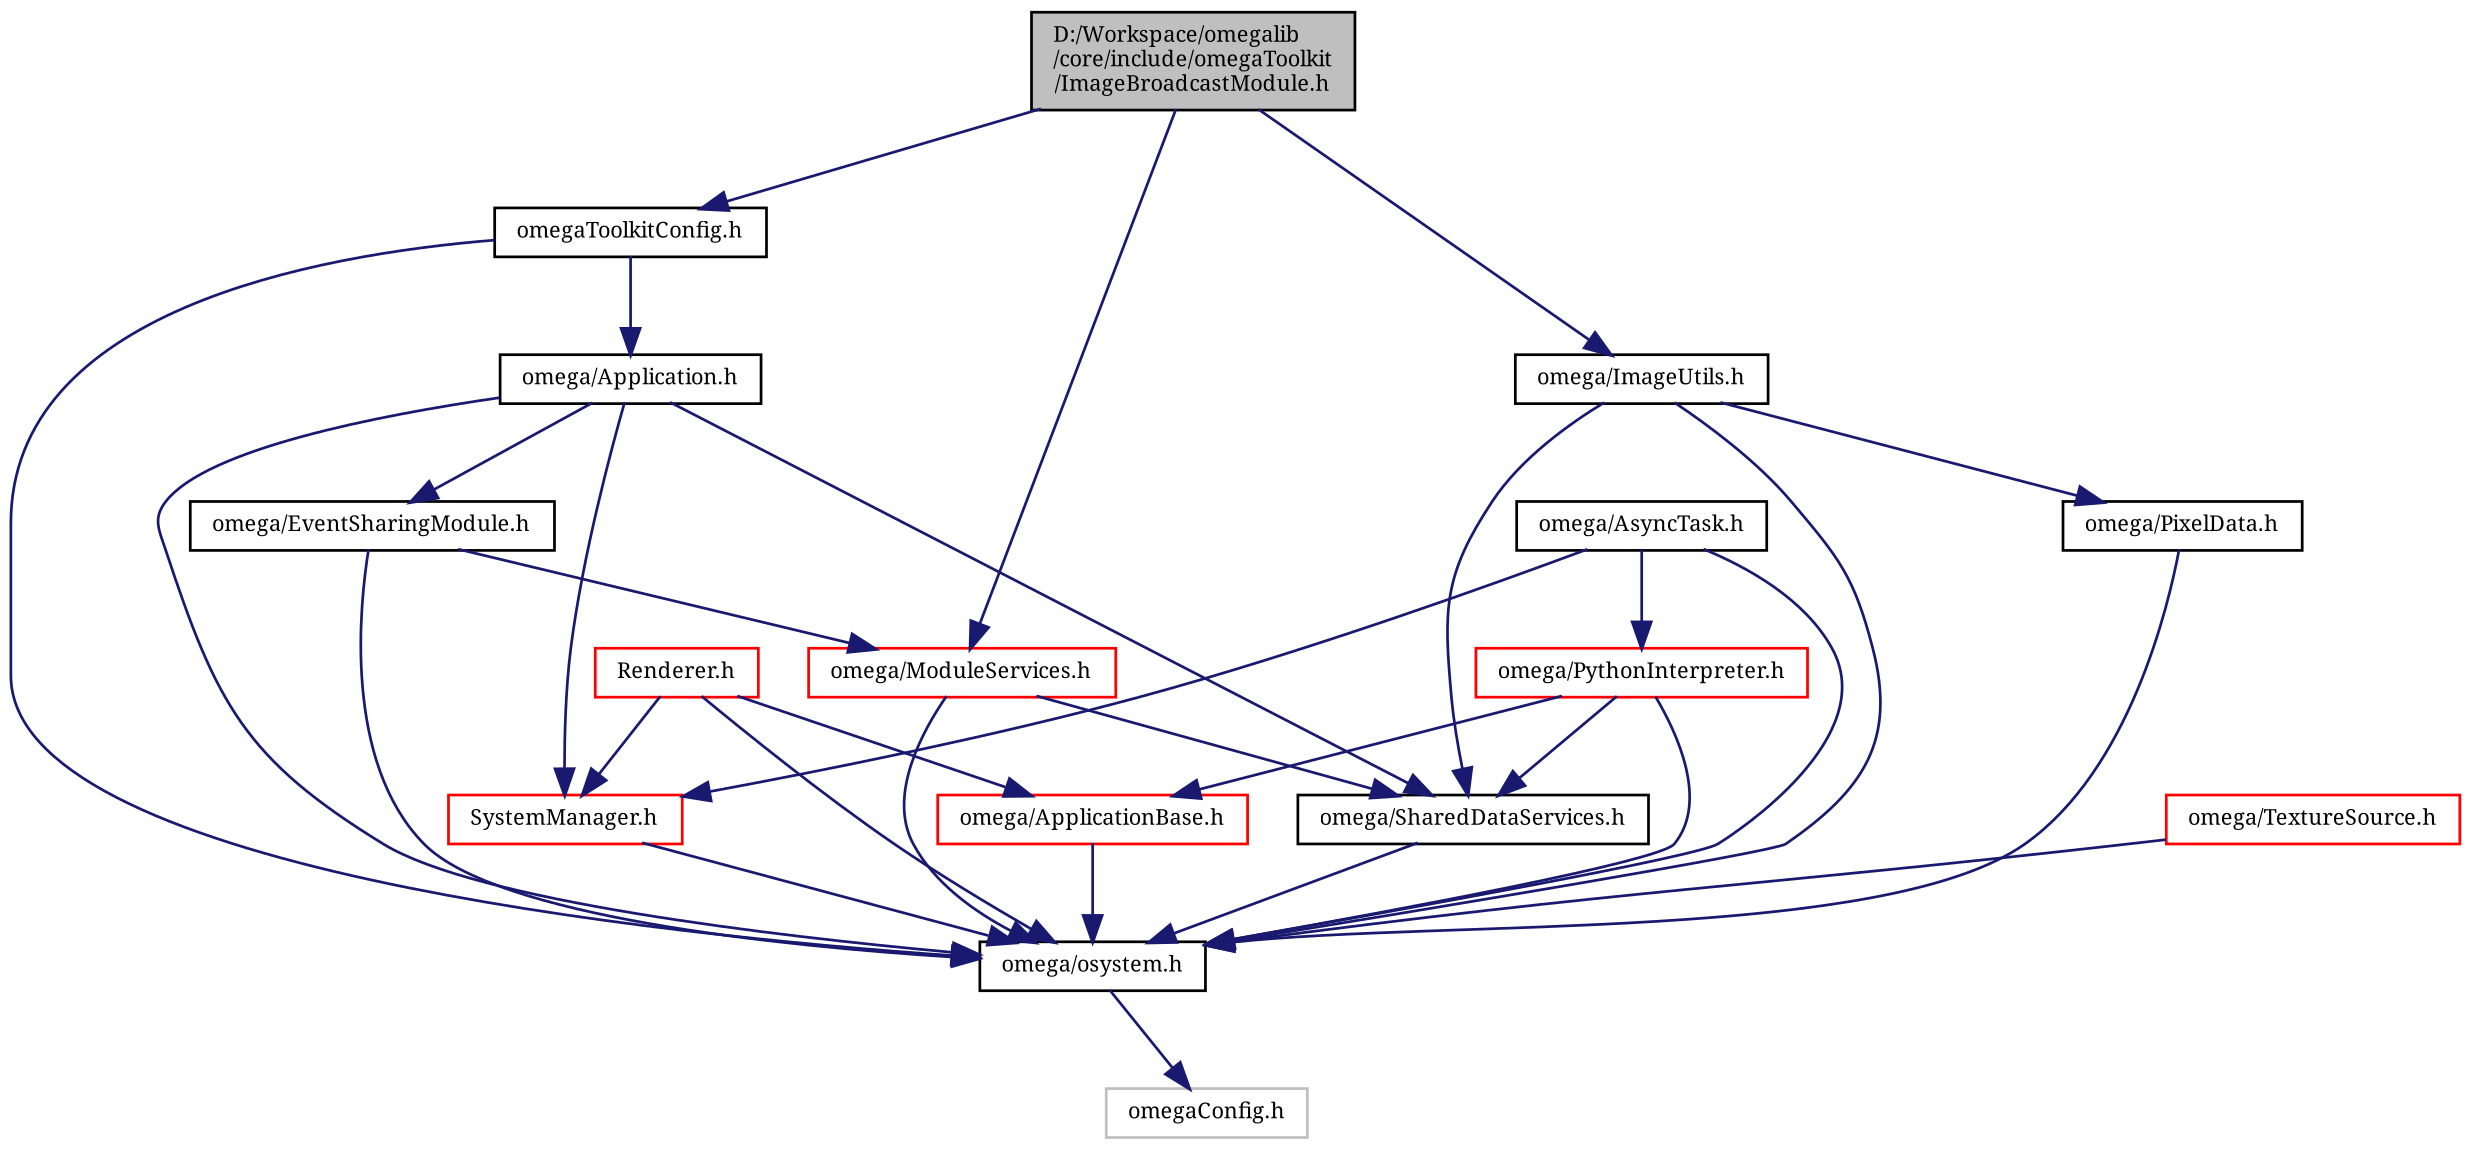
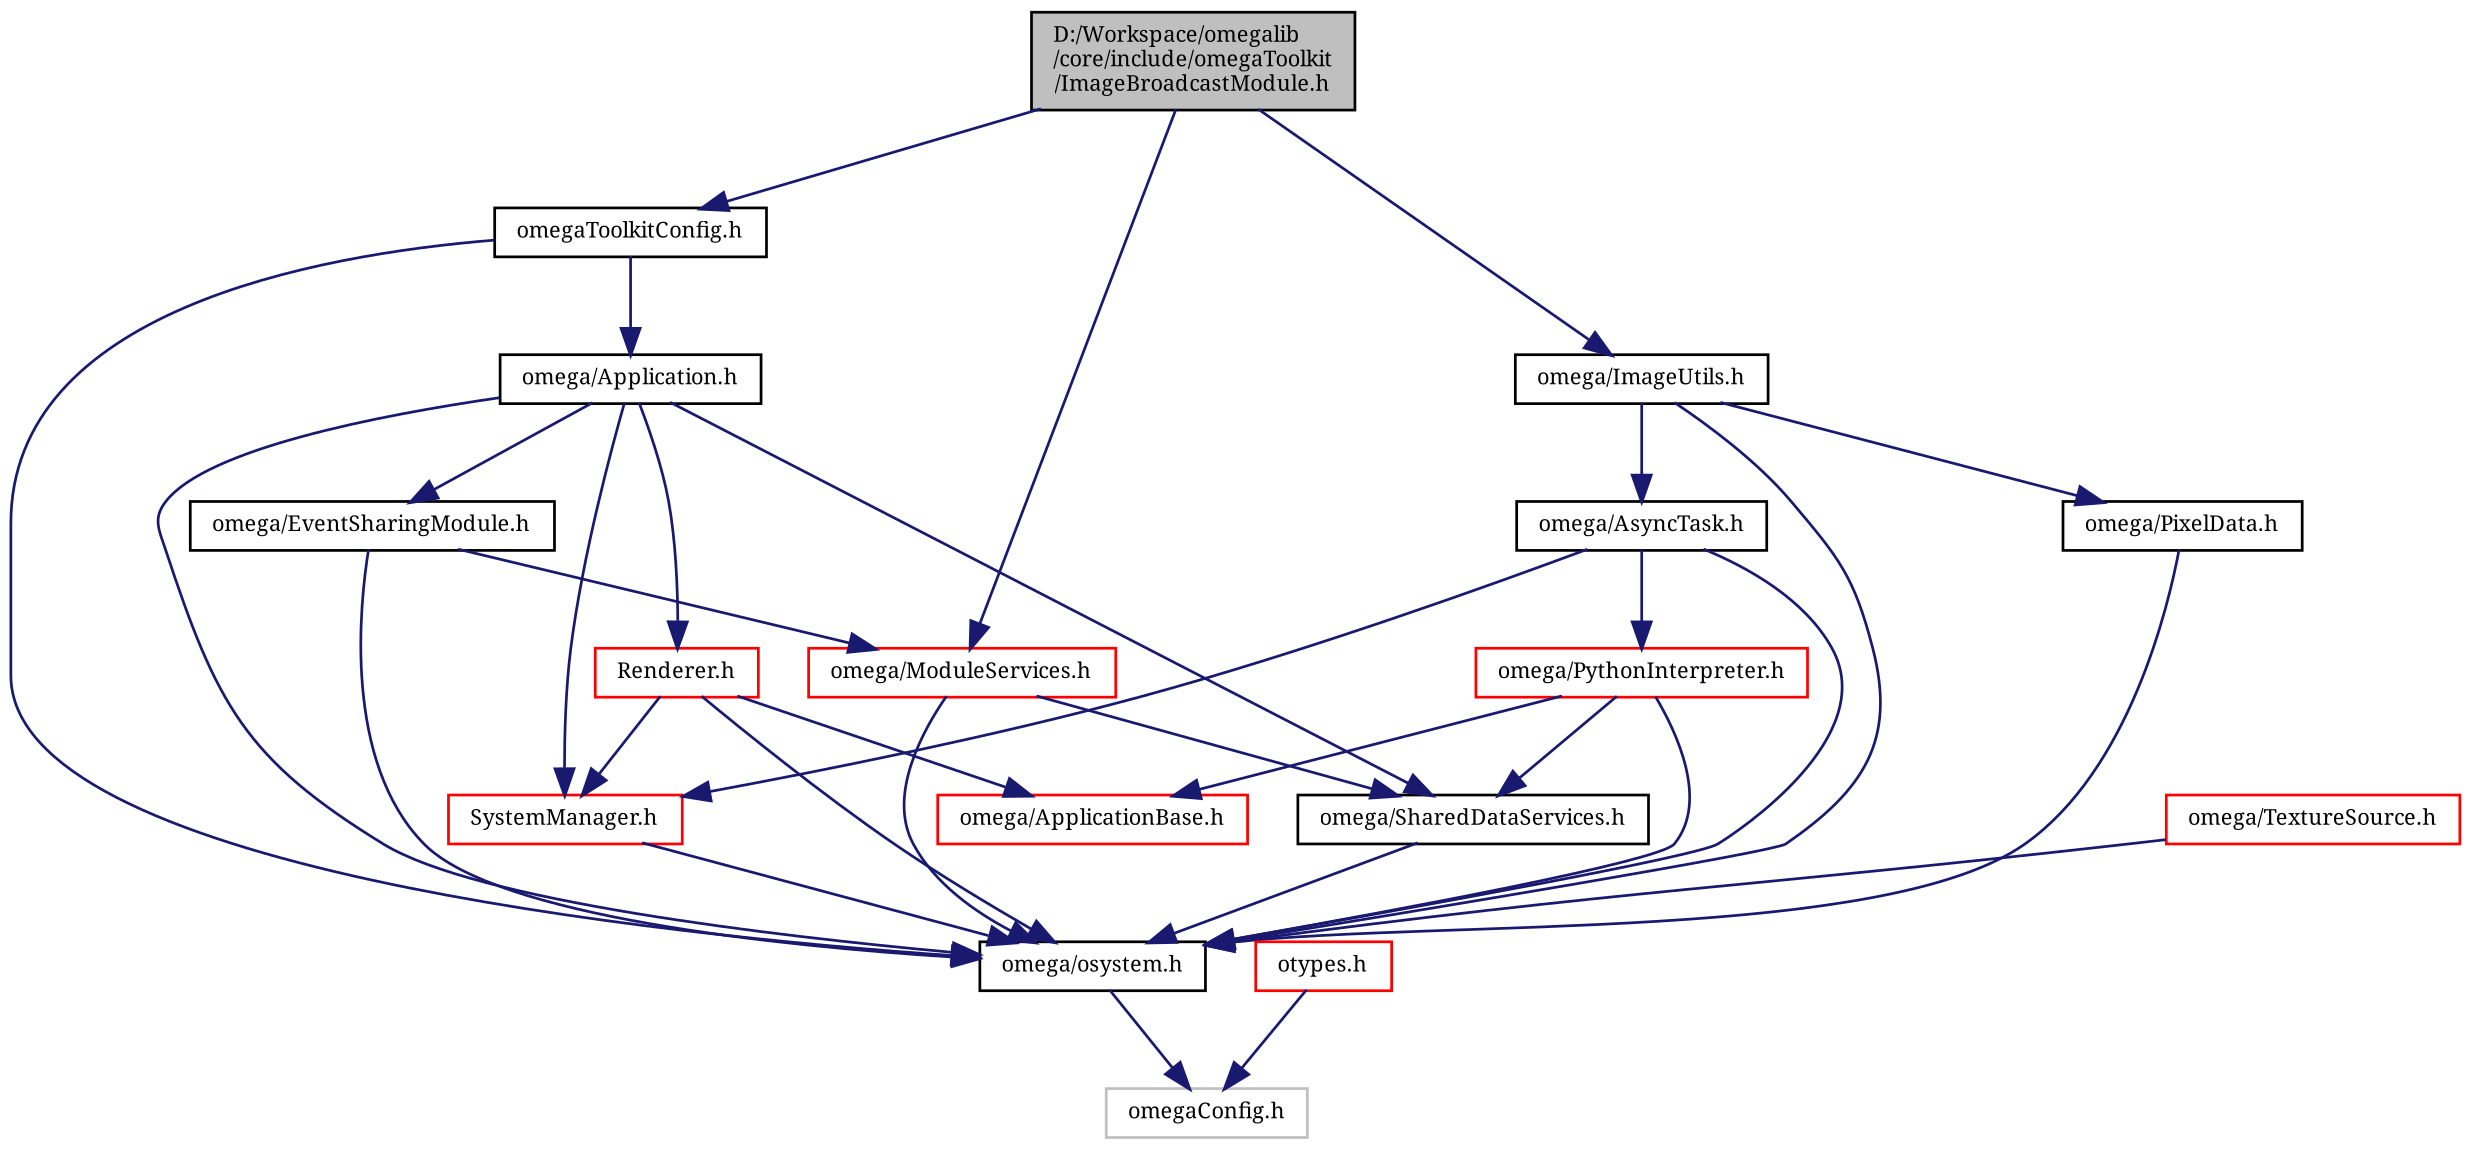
none -> (670, 510)
(1462, 557) -> (1642, 439)
(1093, 879) -> none
none -> (1324, 966)
